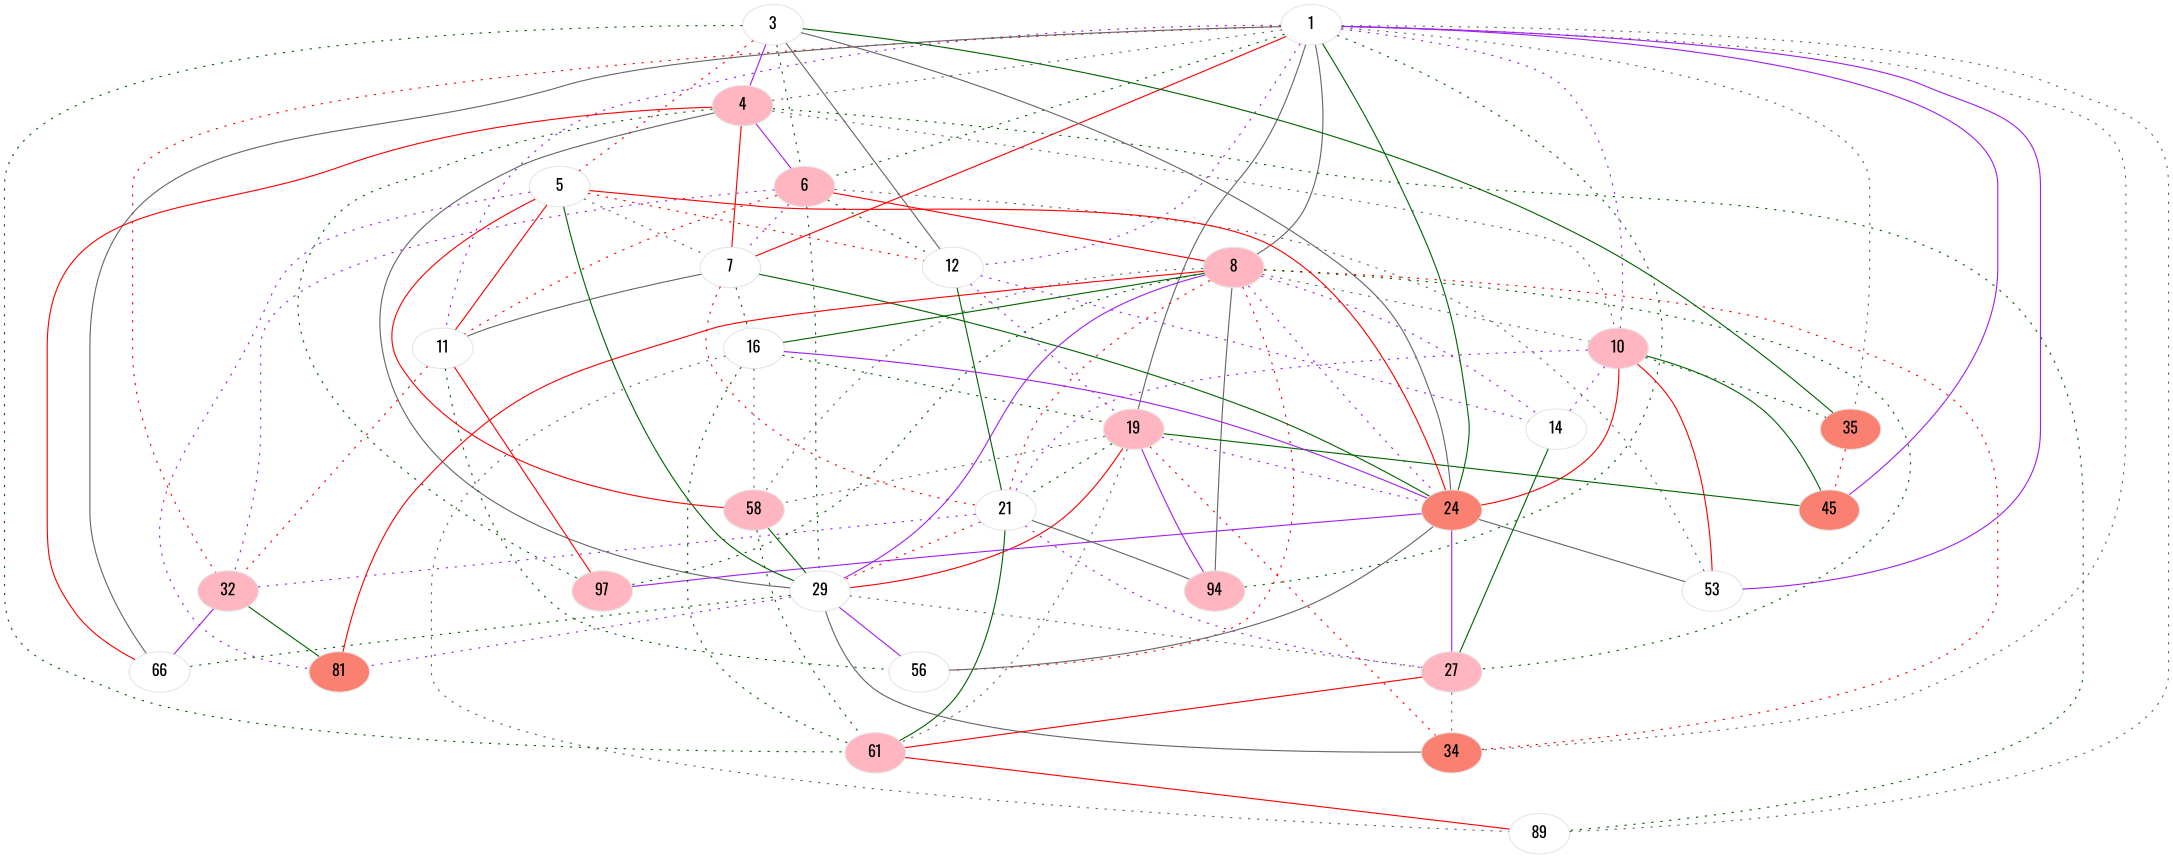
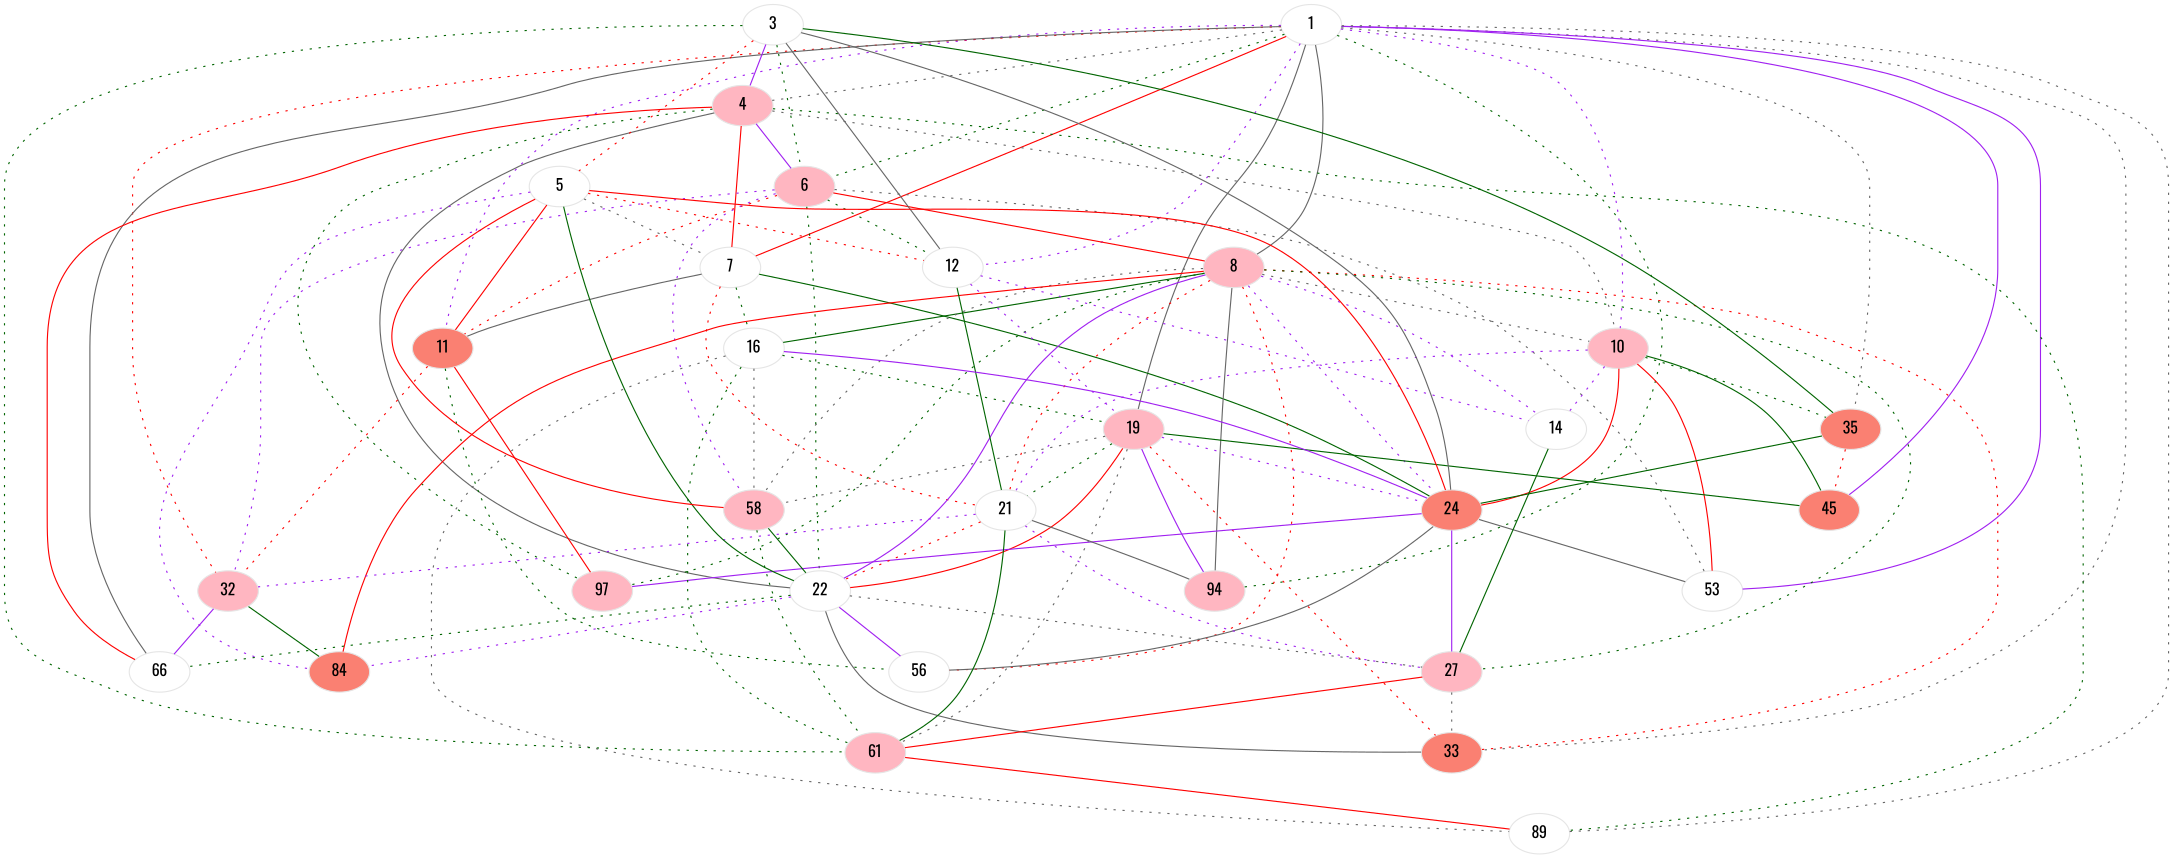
(772, 222) -> (674, 324)
(1432, 256) -> (1660, 468)
(443, 348) -> (443, 348)
(820, 591) -> (820, 591)
(339, 672) -> (339, 672)
(1452, 753) -> (1452, 753)
